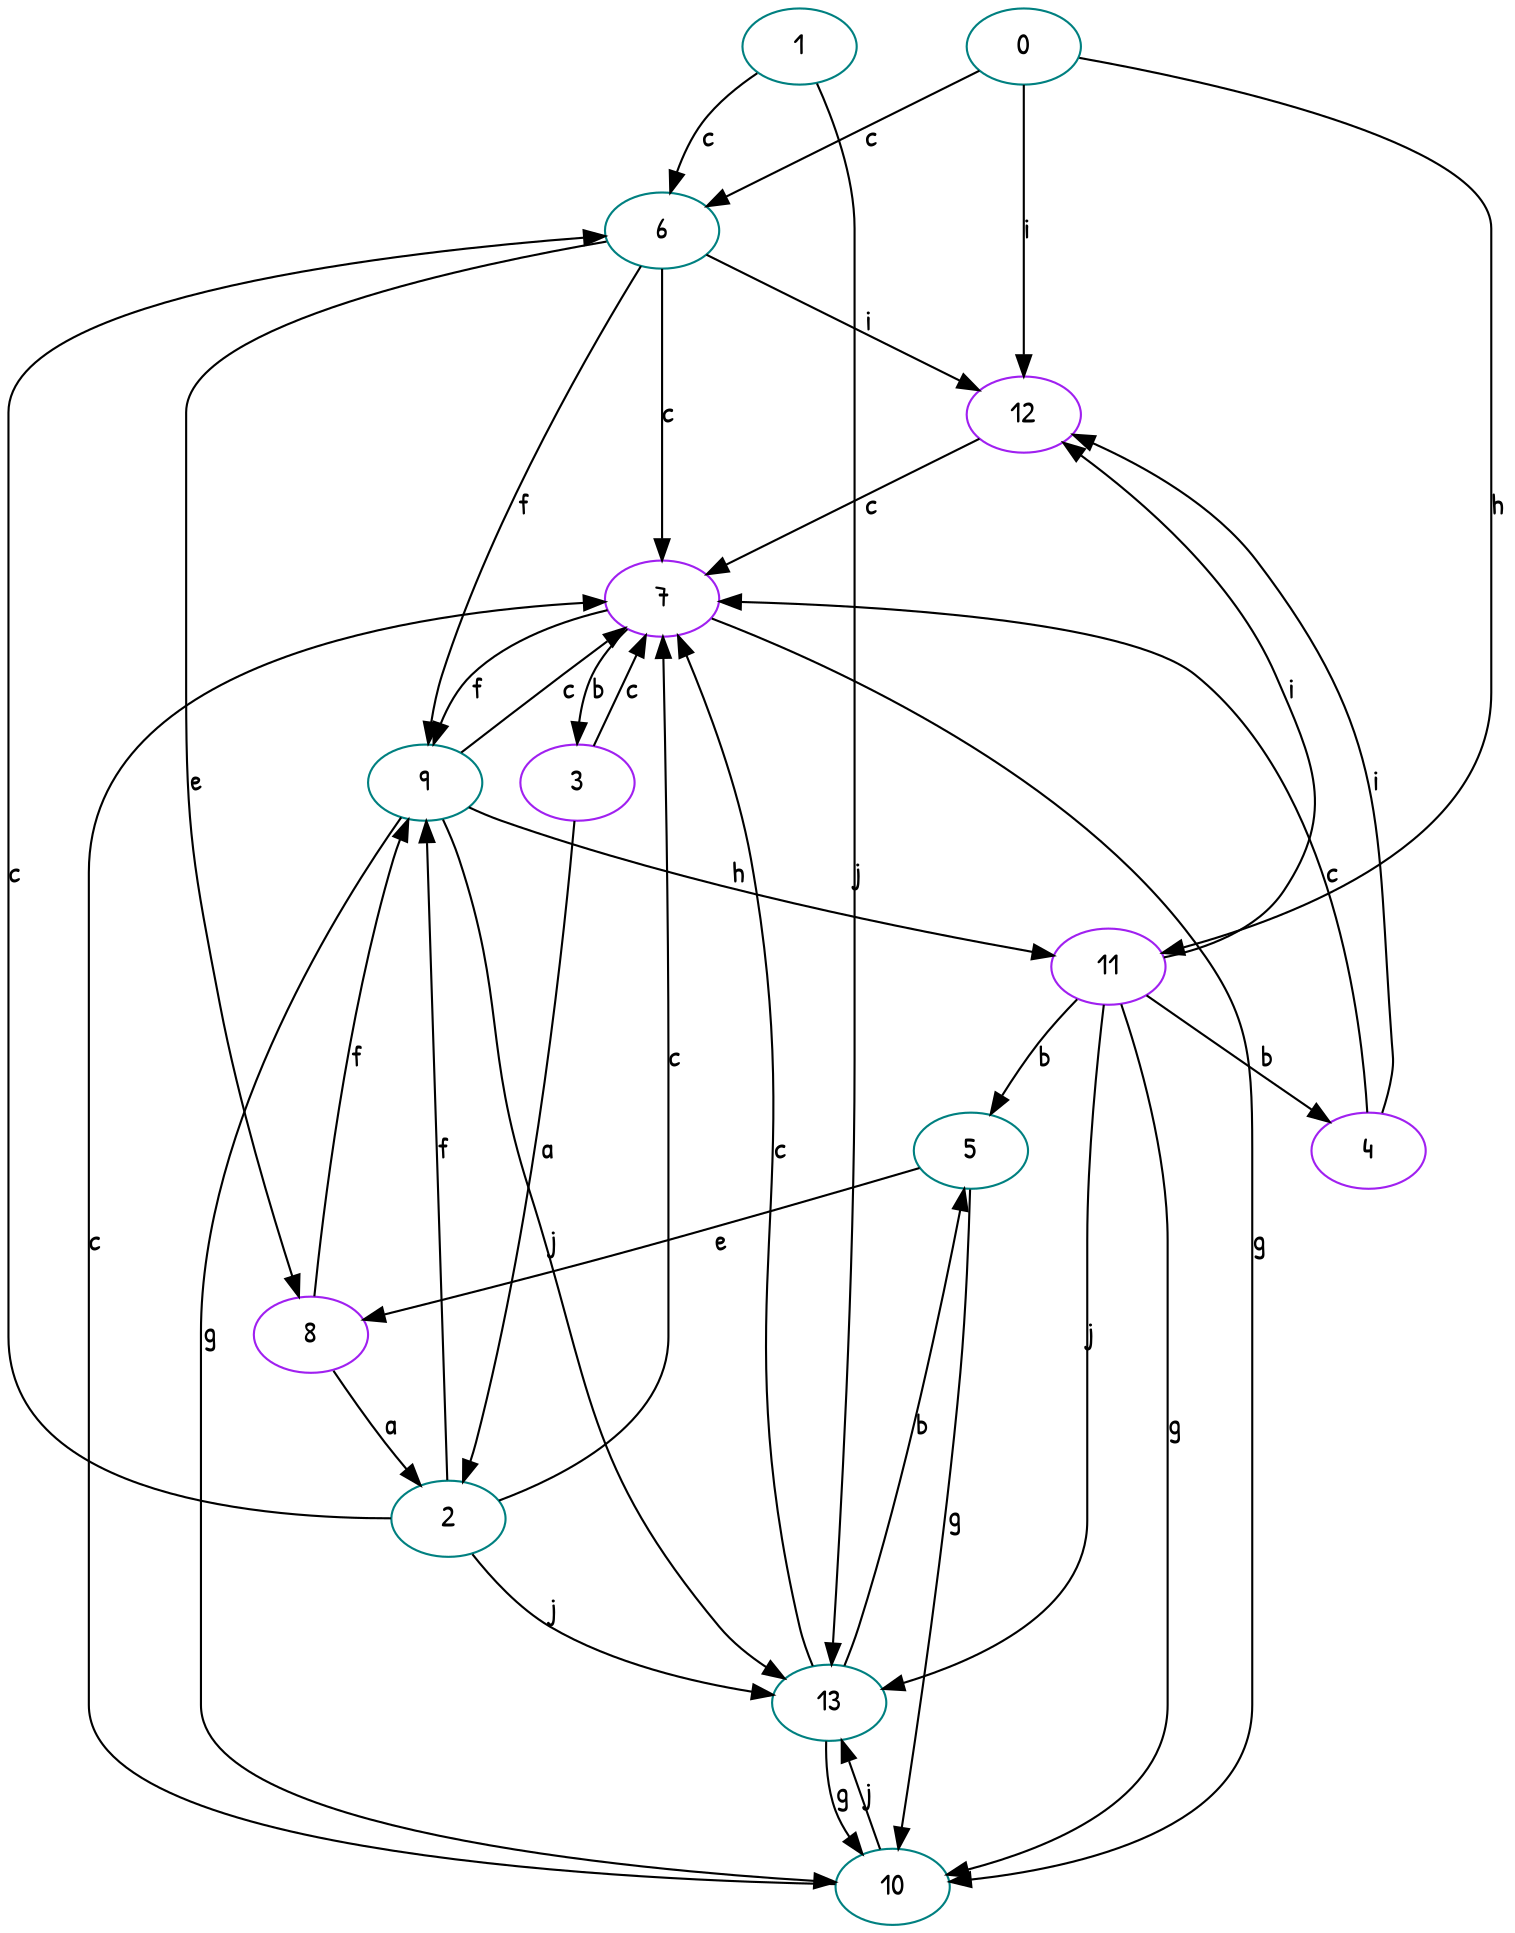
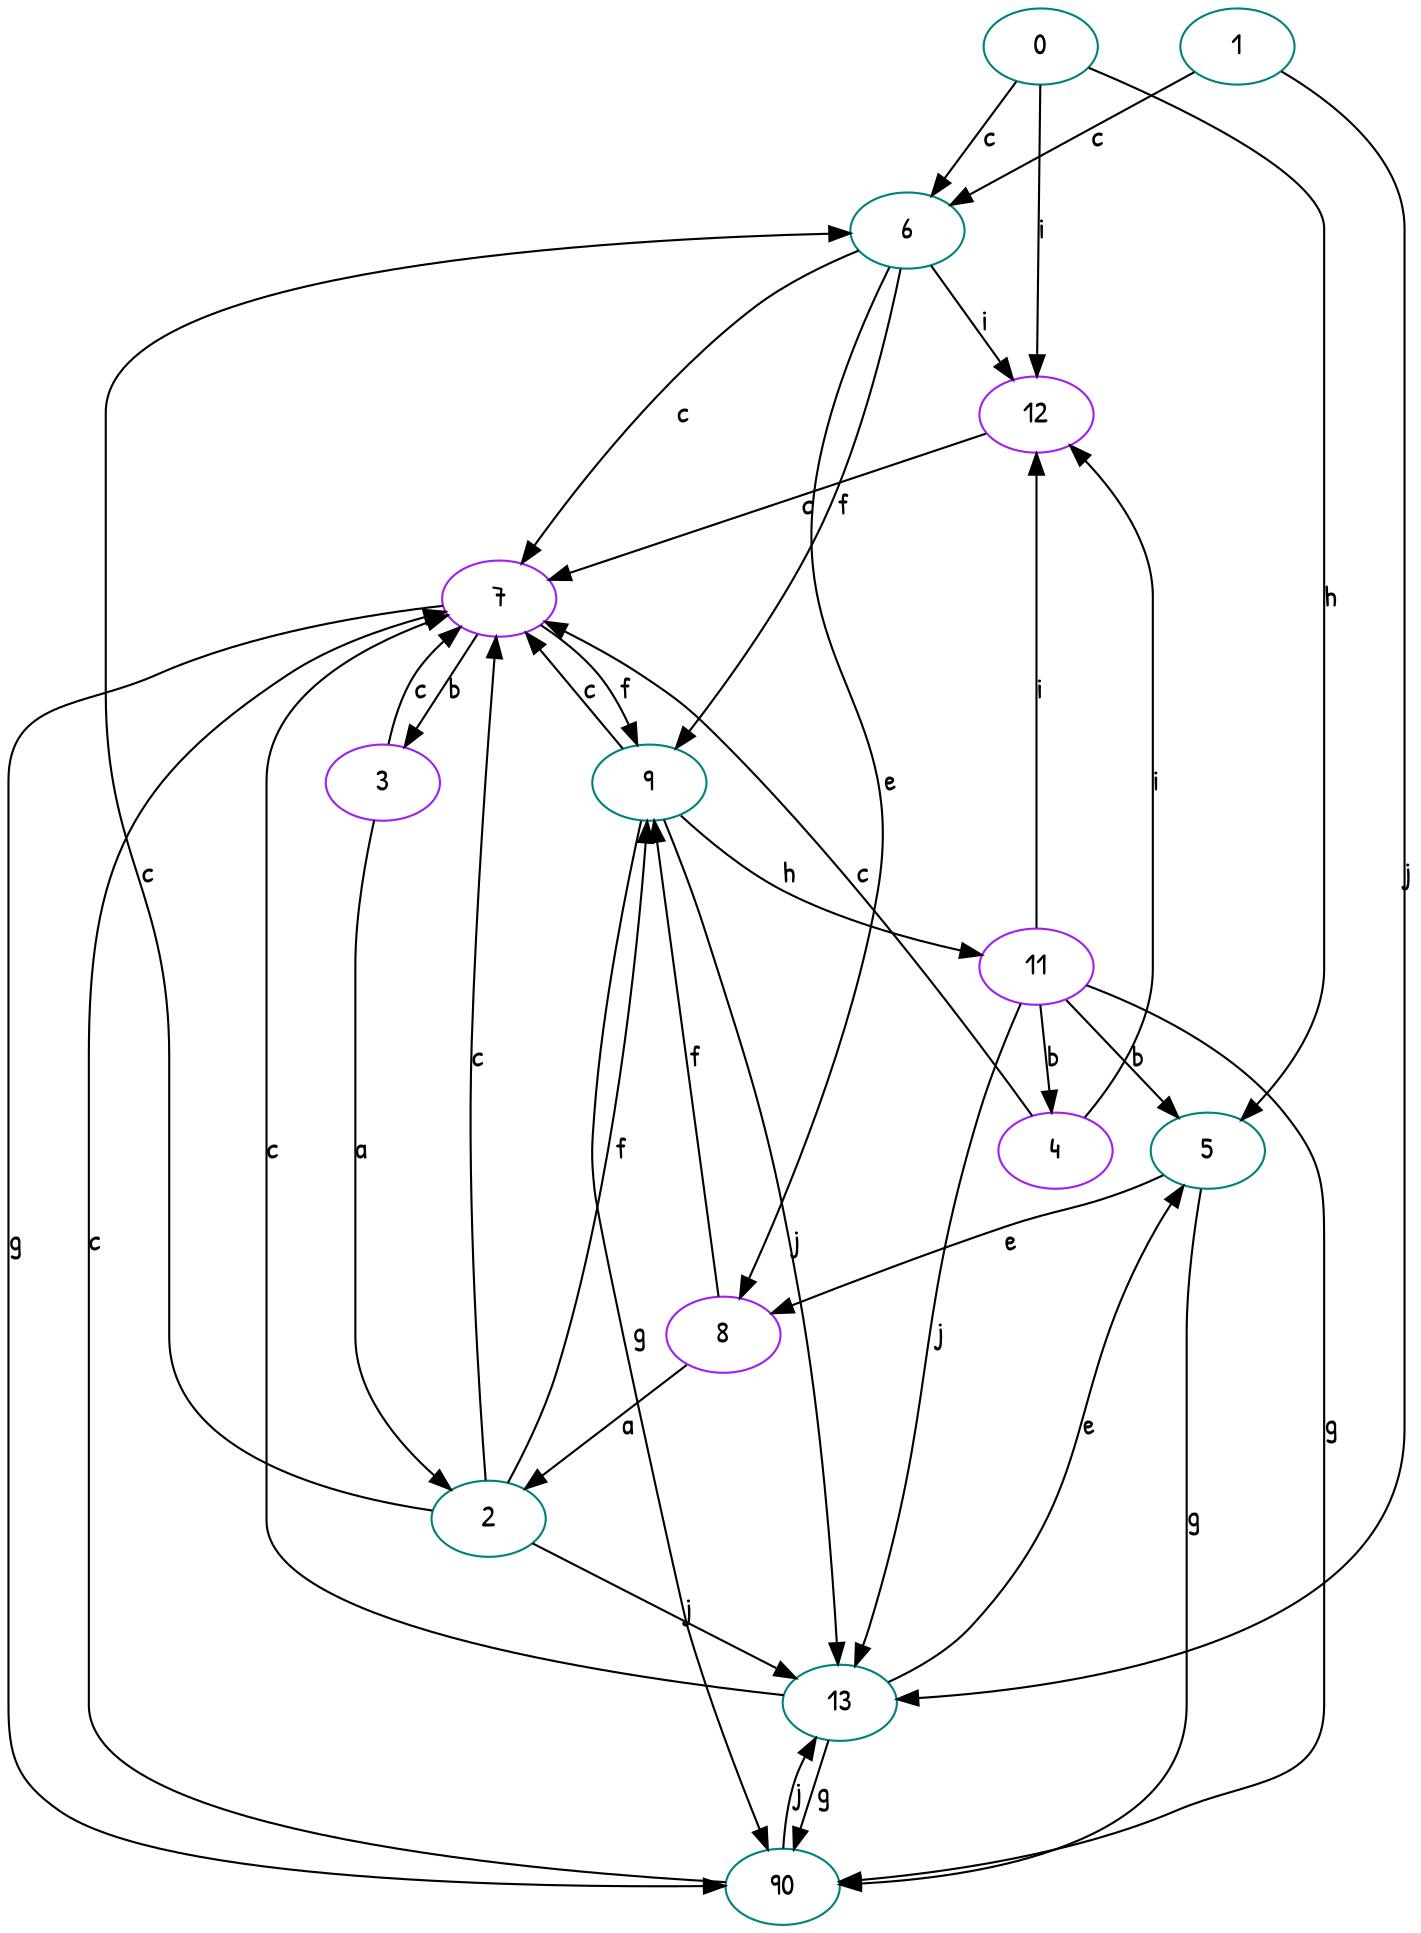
(1491, 443) -> (1324, 530)
(923, 1427) -> (1089, 1427)
(893, 1887) -> (783, 1887)
